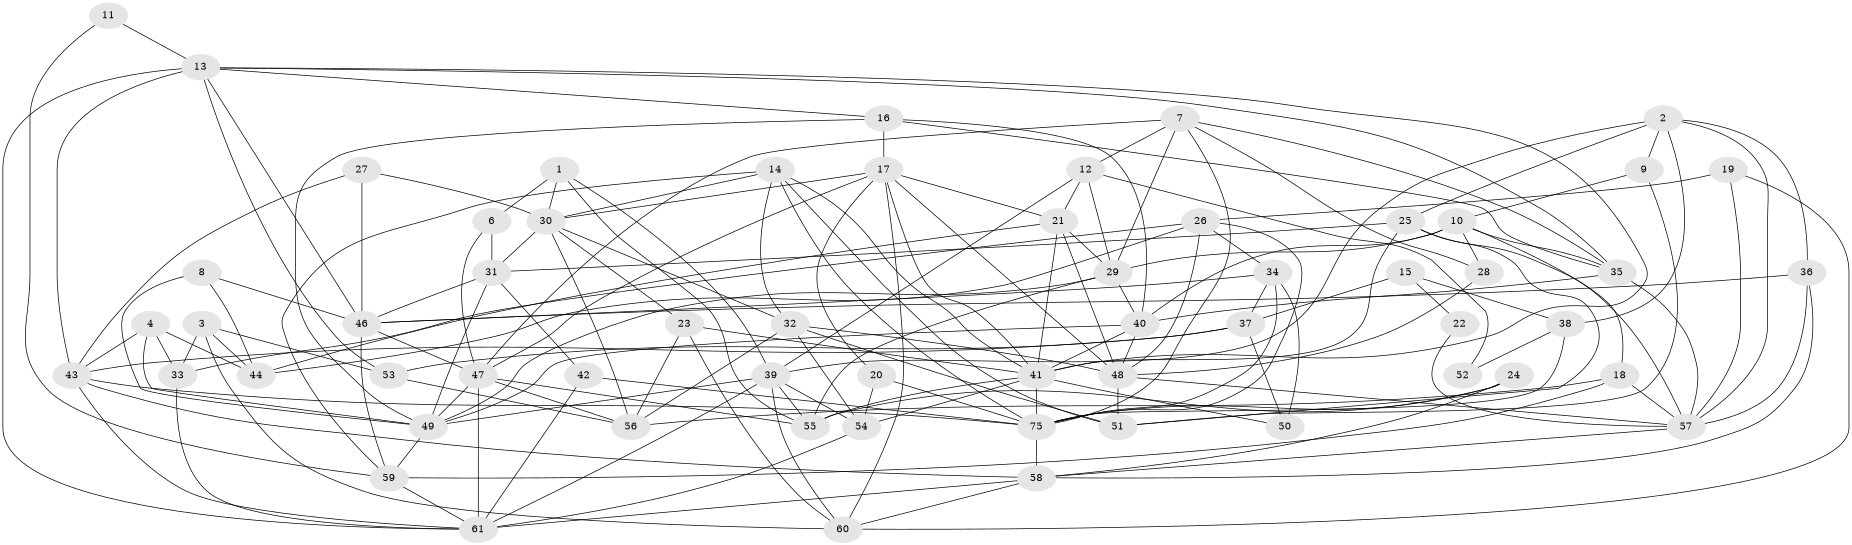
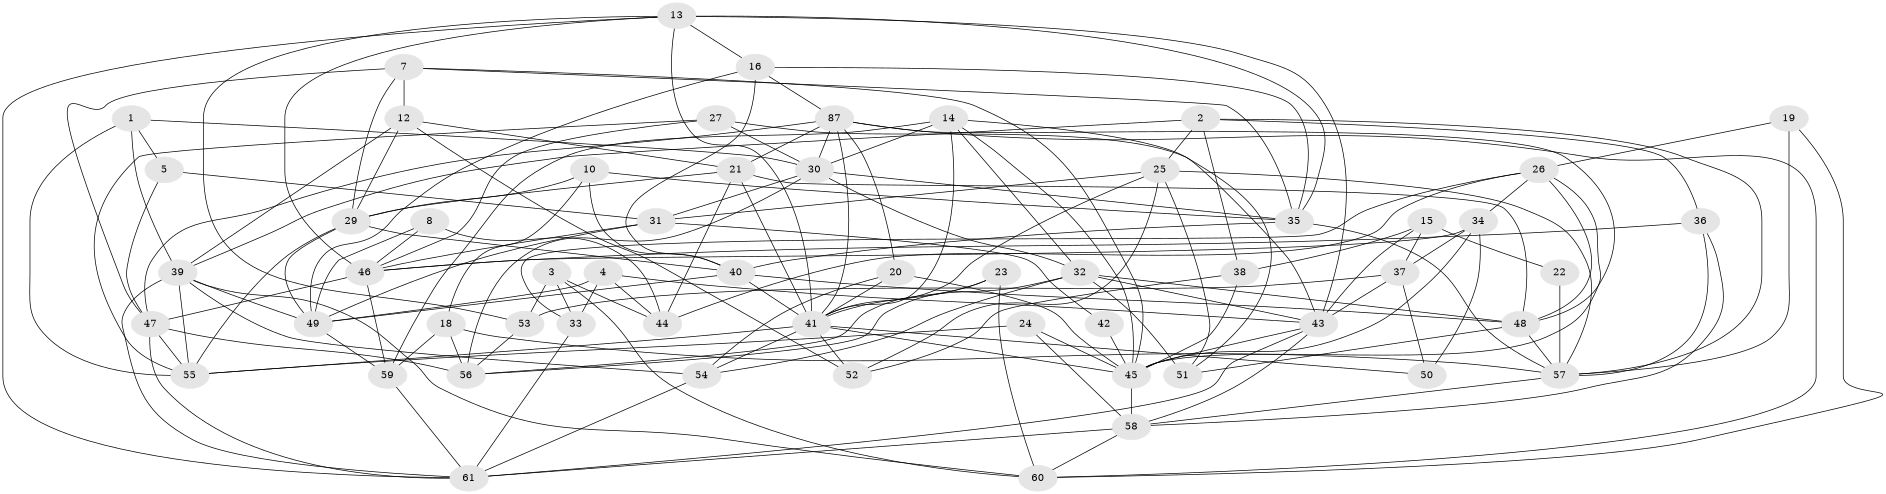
(109, 16) -> none
none -> (309, 141)
(884, 170) -> (835, 119)
(1644, 170) -> none
(492, 221) -> (164, 170)
none -> (1366, 267)
(615, 273) -> (1066, 197)
(1484, 273) -> none
none -> (1199, 298)
none -> (850, 301)
none -> (1068, 303)
none -> (837, 355)
(454, 400) -> none
(1037, 427) -> (1132, 376)
(536, 446) -> none
